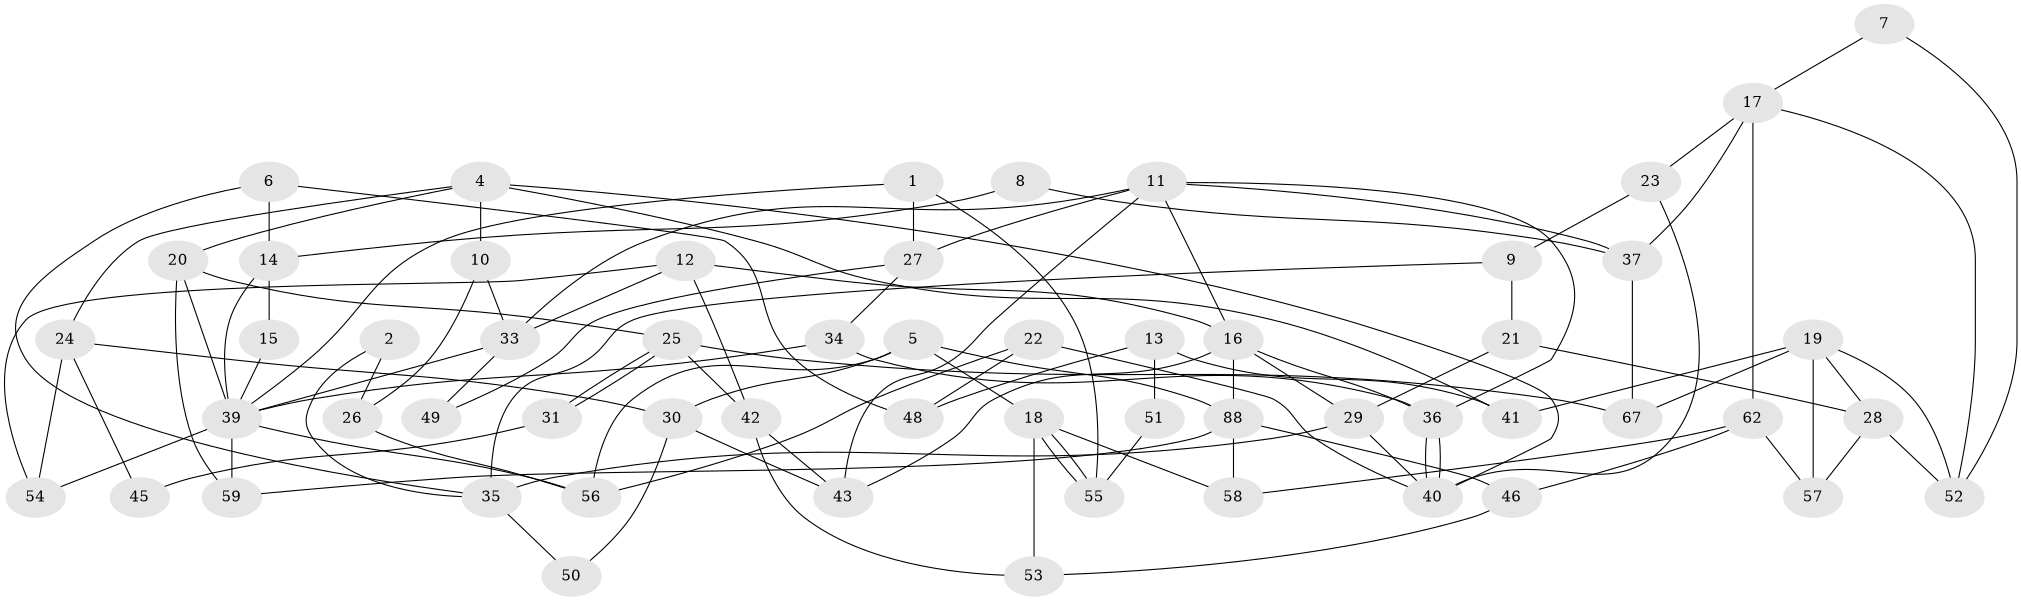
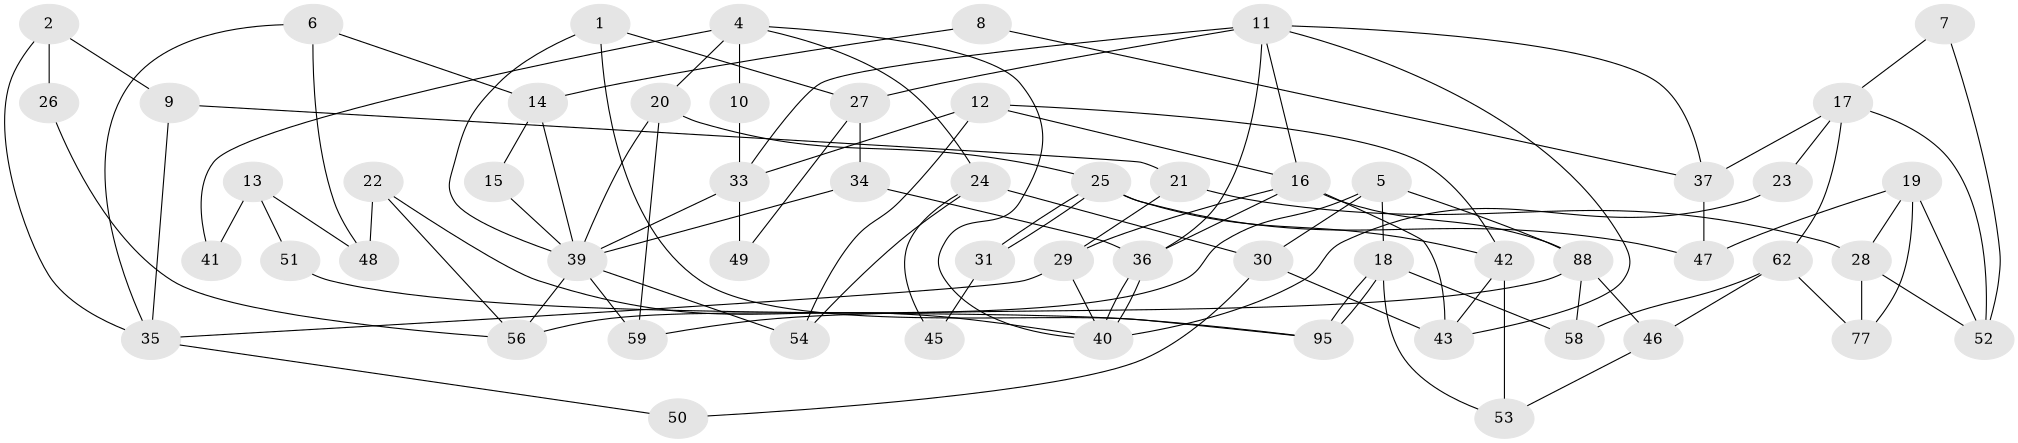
(1582, 221) -> (110, 64)
(435, 352) -> none
(1663, 379) -> none
(1632, 419) -> (1704, 261)
(1094, 498) -> (1324, 340)
(1813, 498) -> (1862, 340)
